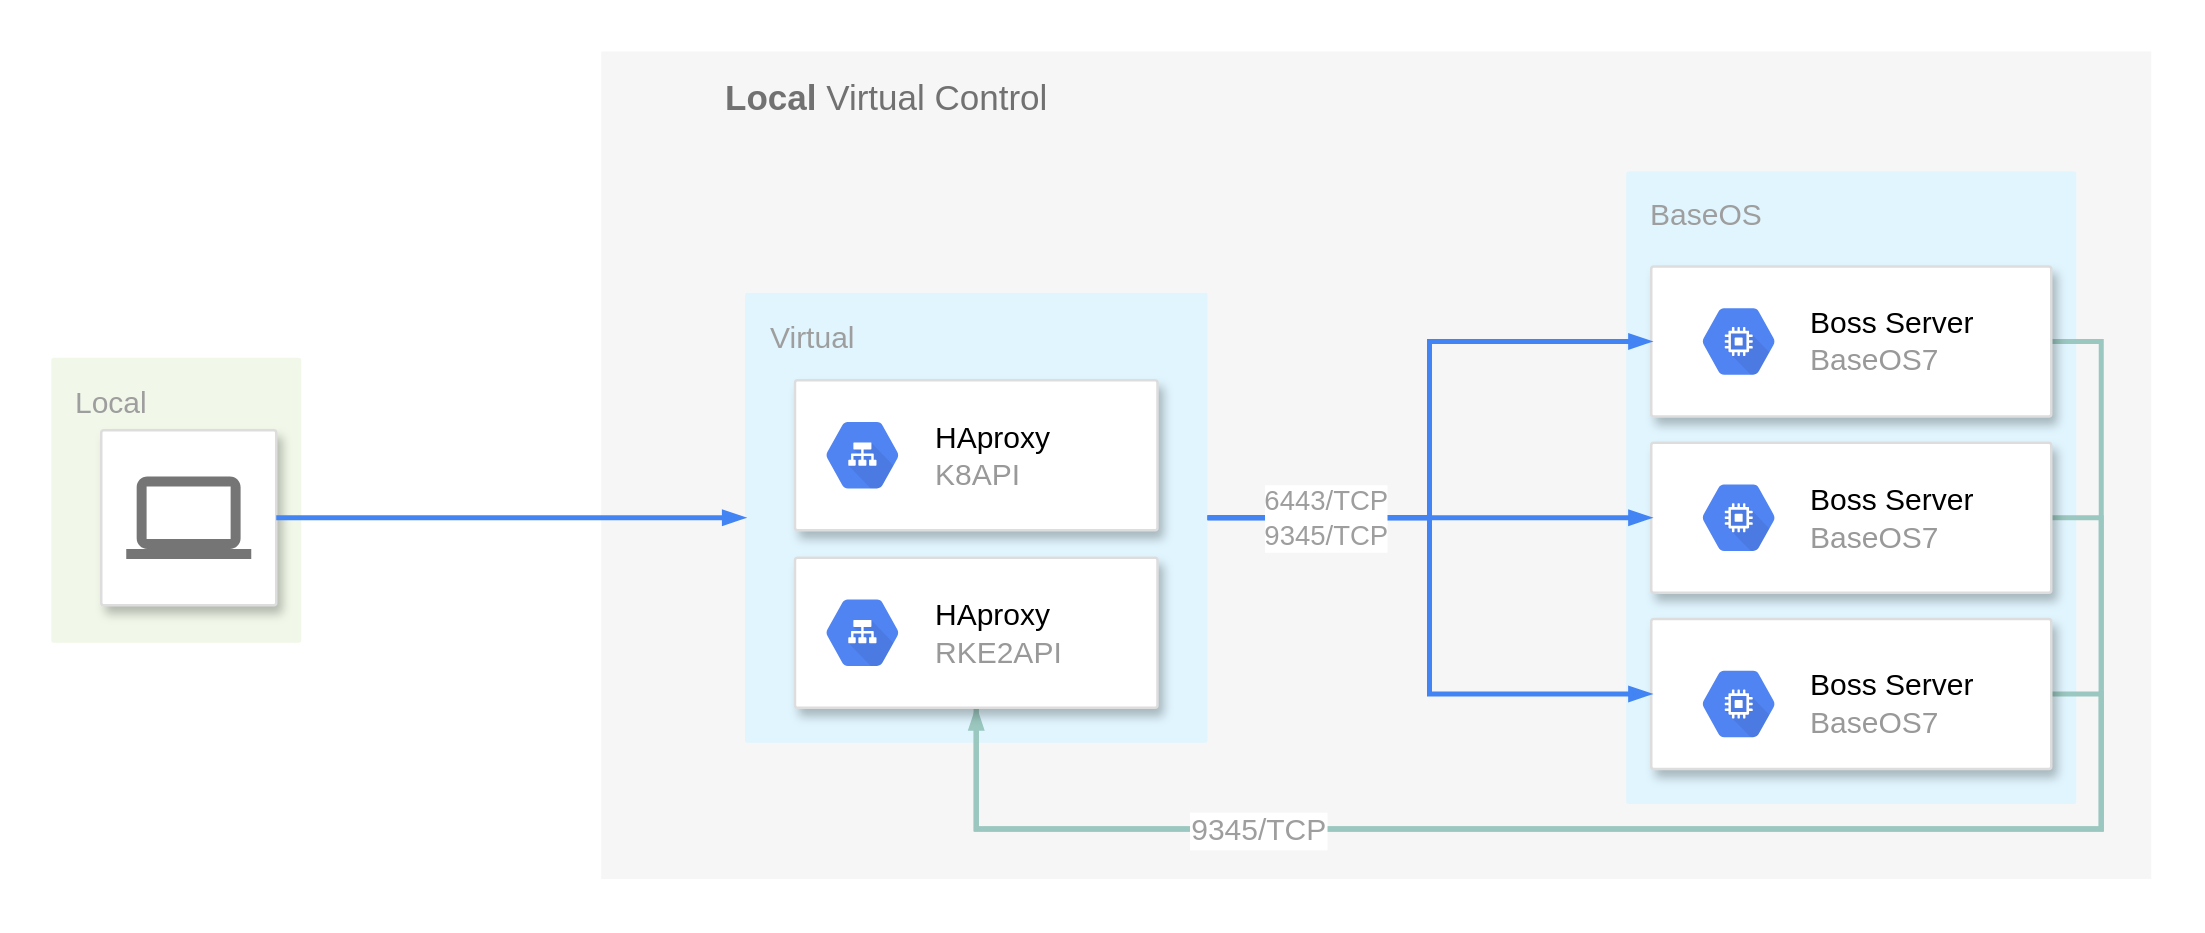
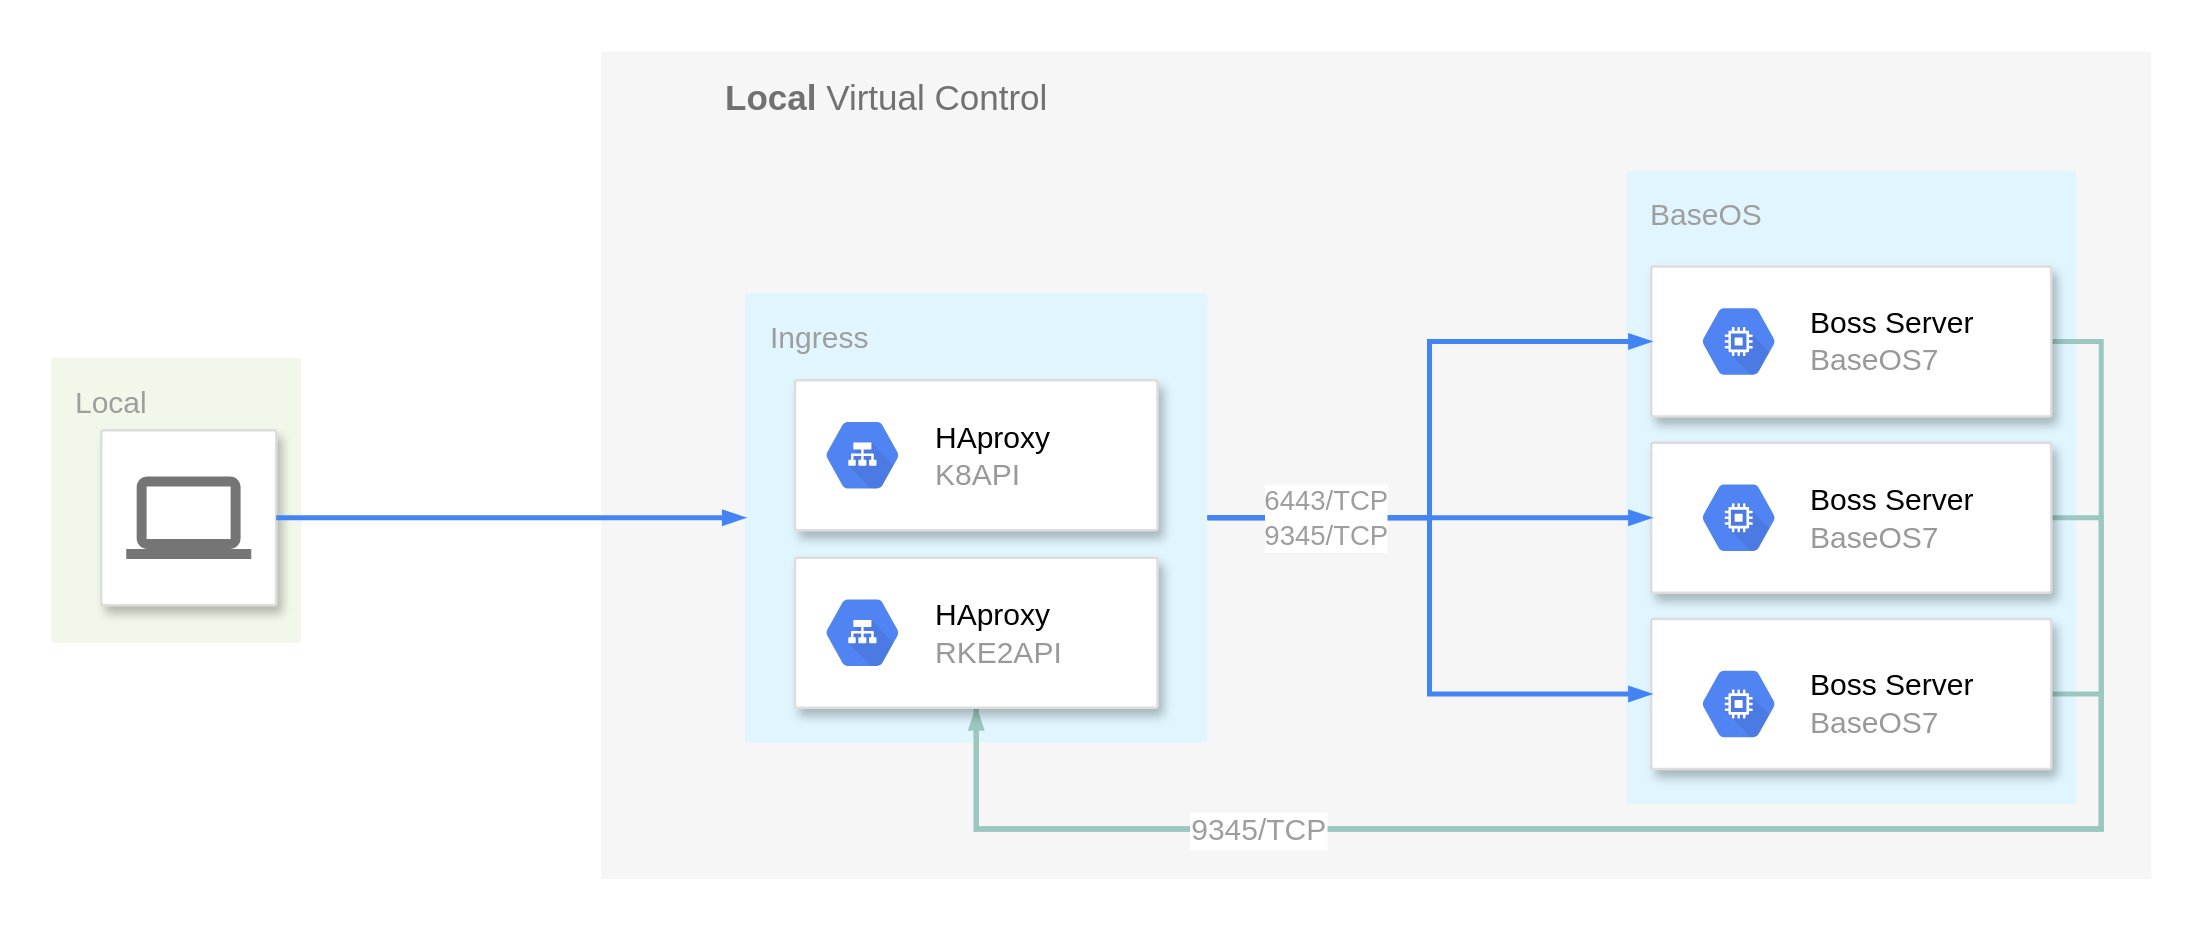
(822, 339) -> (830, 339)
